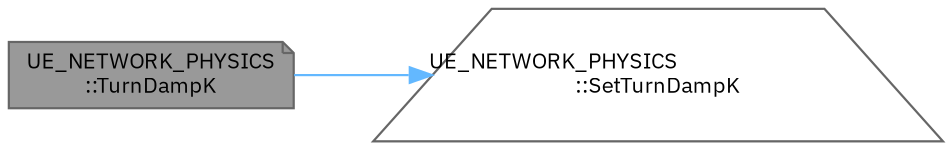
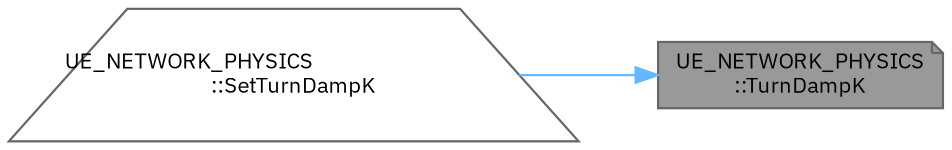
(351, 75) -> (577, 75)
